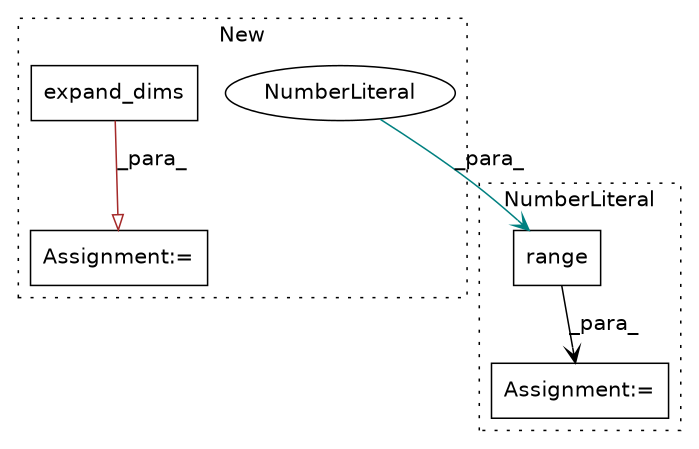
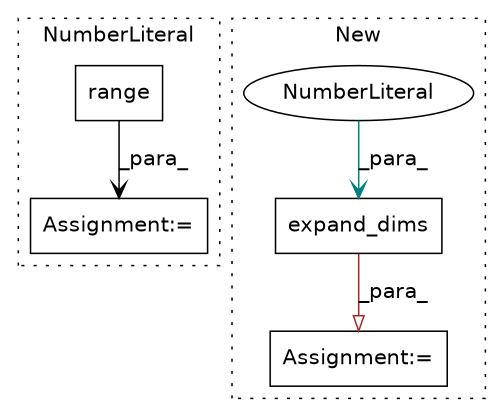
(451, 167) -> (359, 152)
